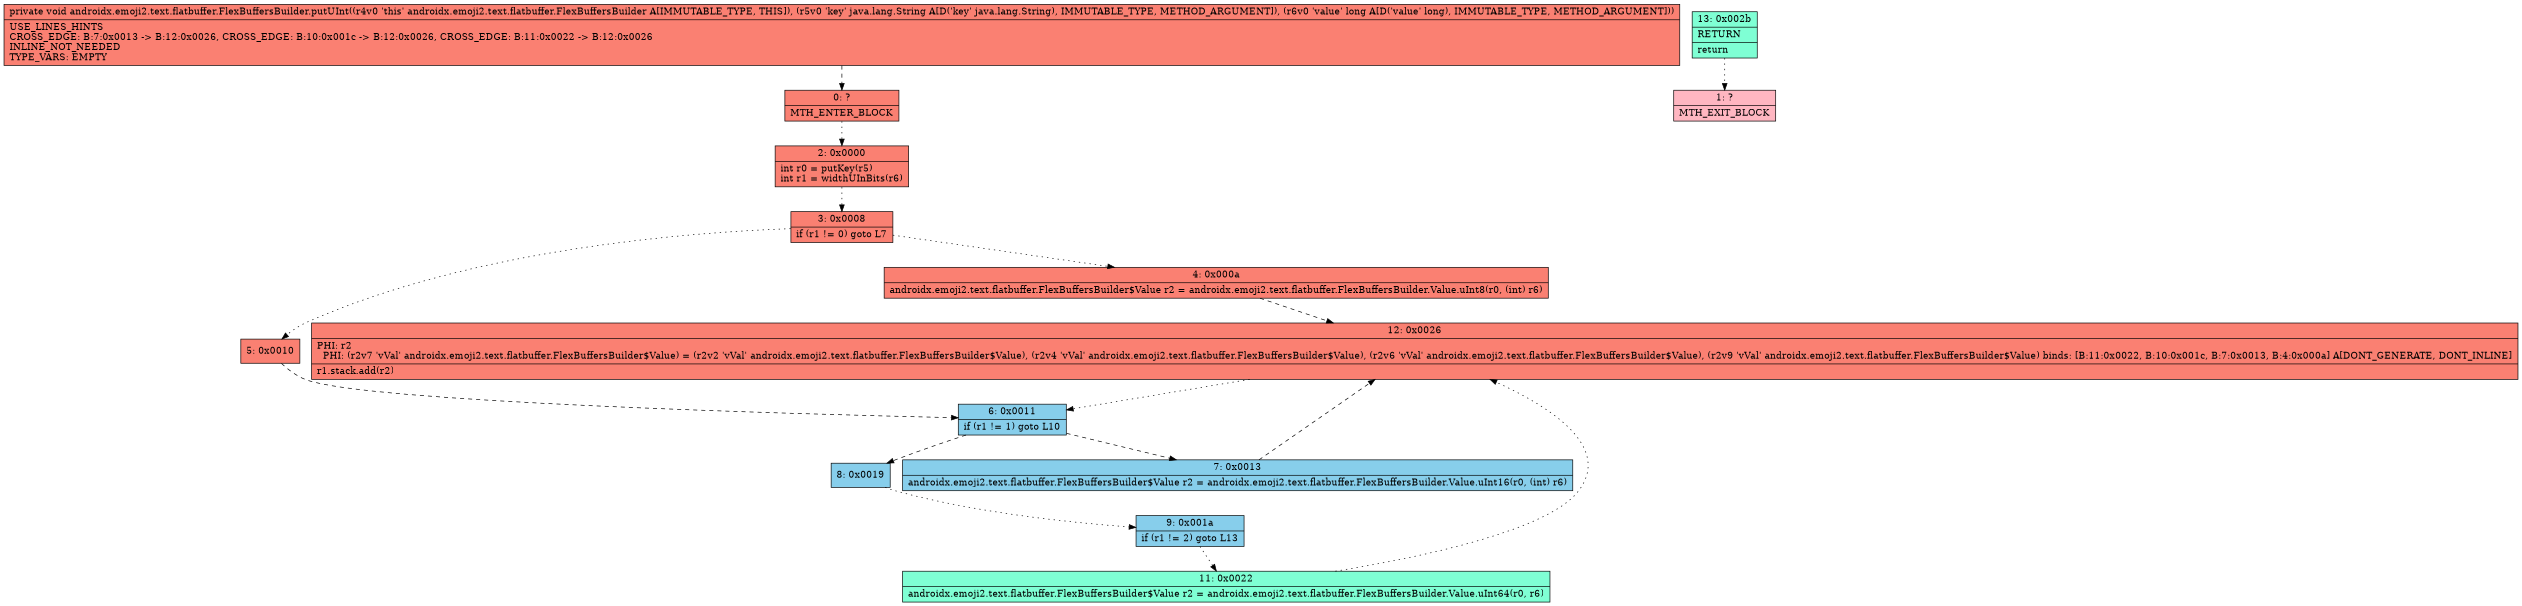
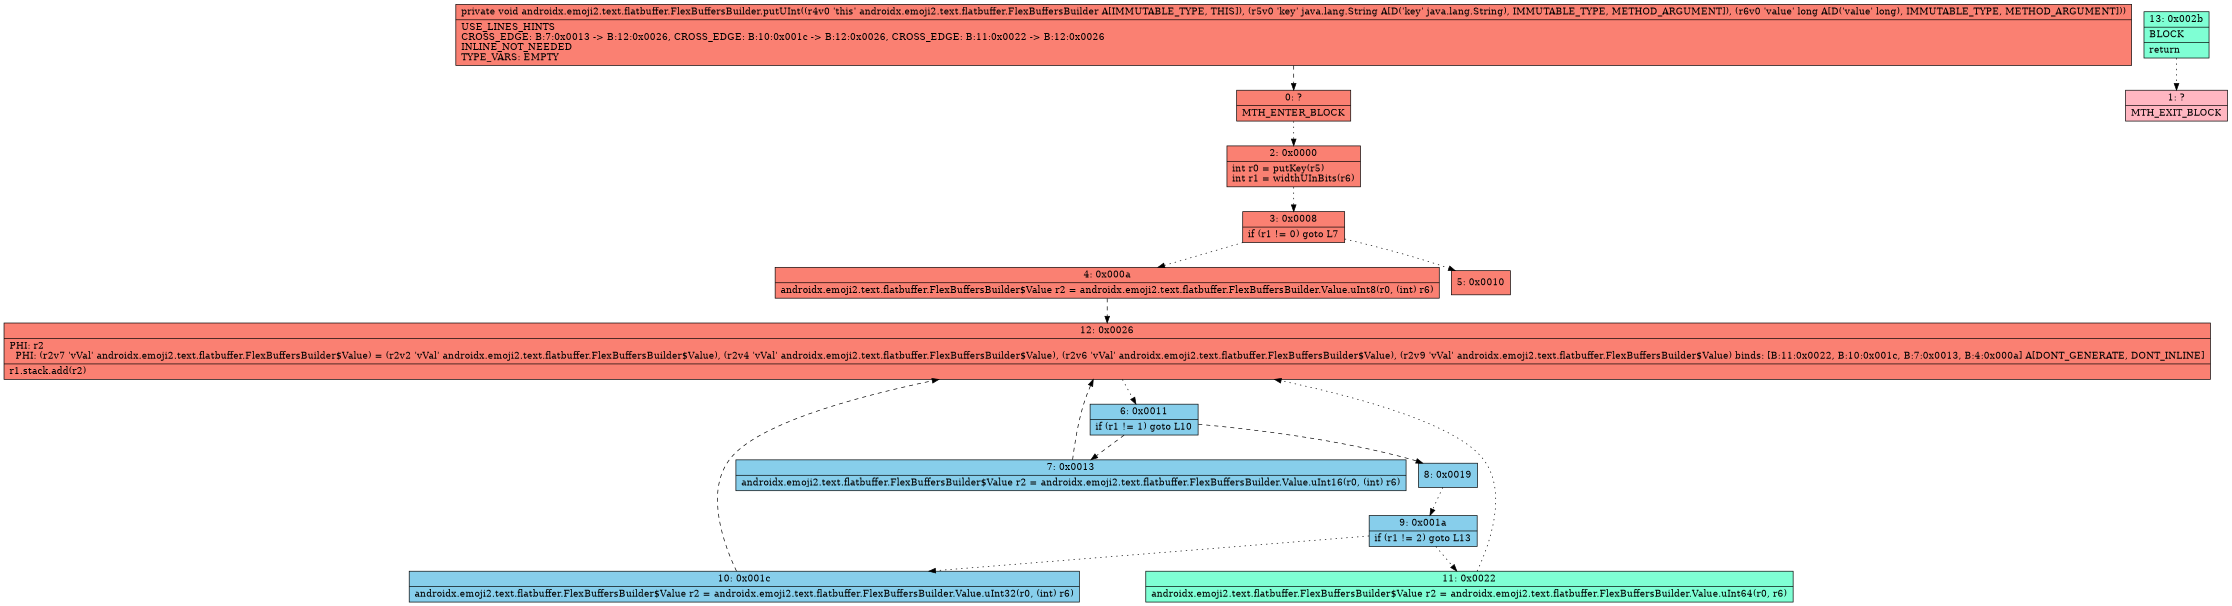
(1719, 35) -> (2167, 35)
(613, 407) -> none
none -> (744, 587)
